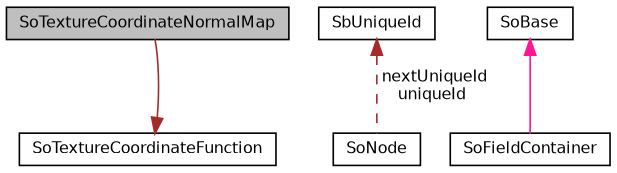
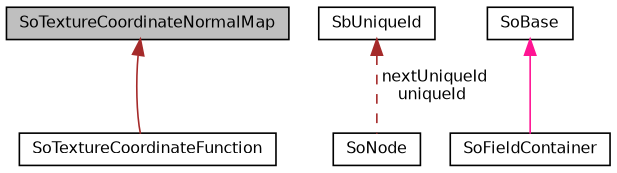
(158, 78) -> (137, 95)
